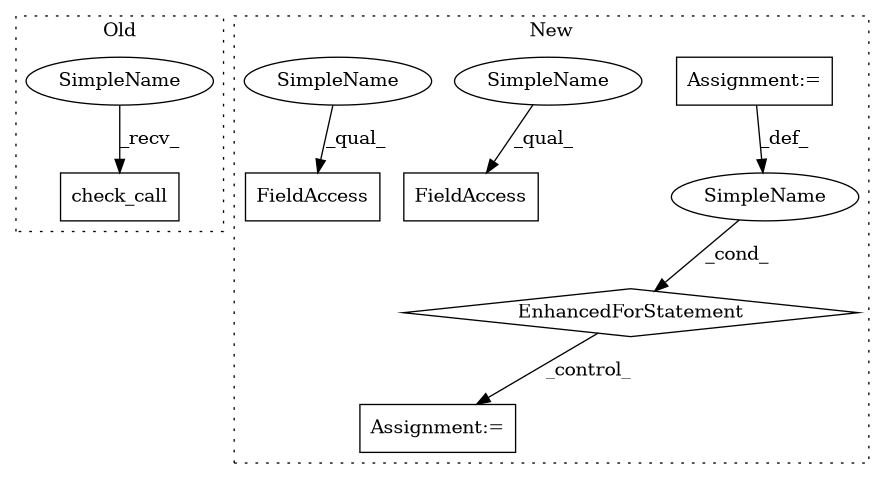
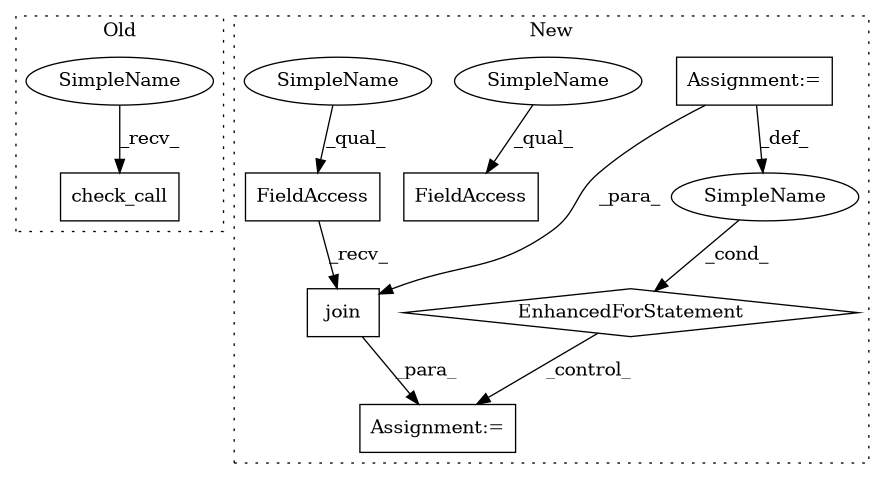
none -> (343, 313)
